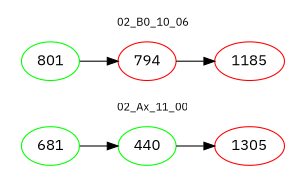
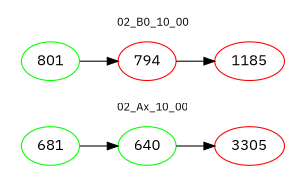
(153, 23) -> (153, 23)
(153, 108) -> (153, 108)
(147, 146) -> (147, 146)
(250, 146) -> (250, 146)
